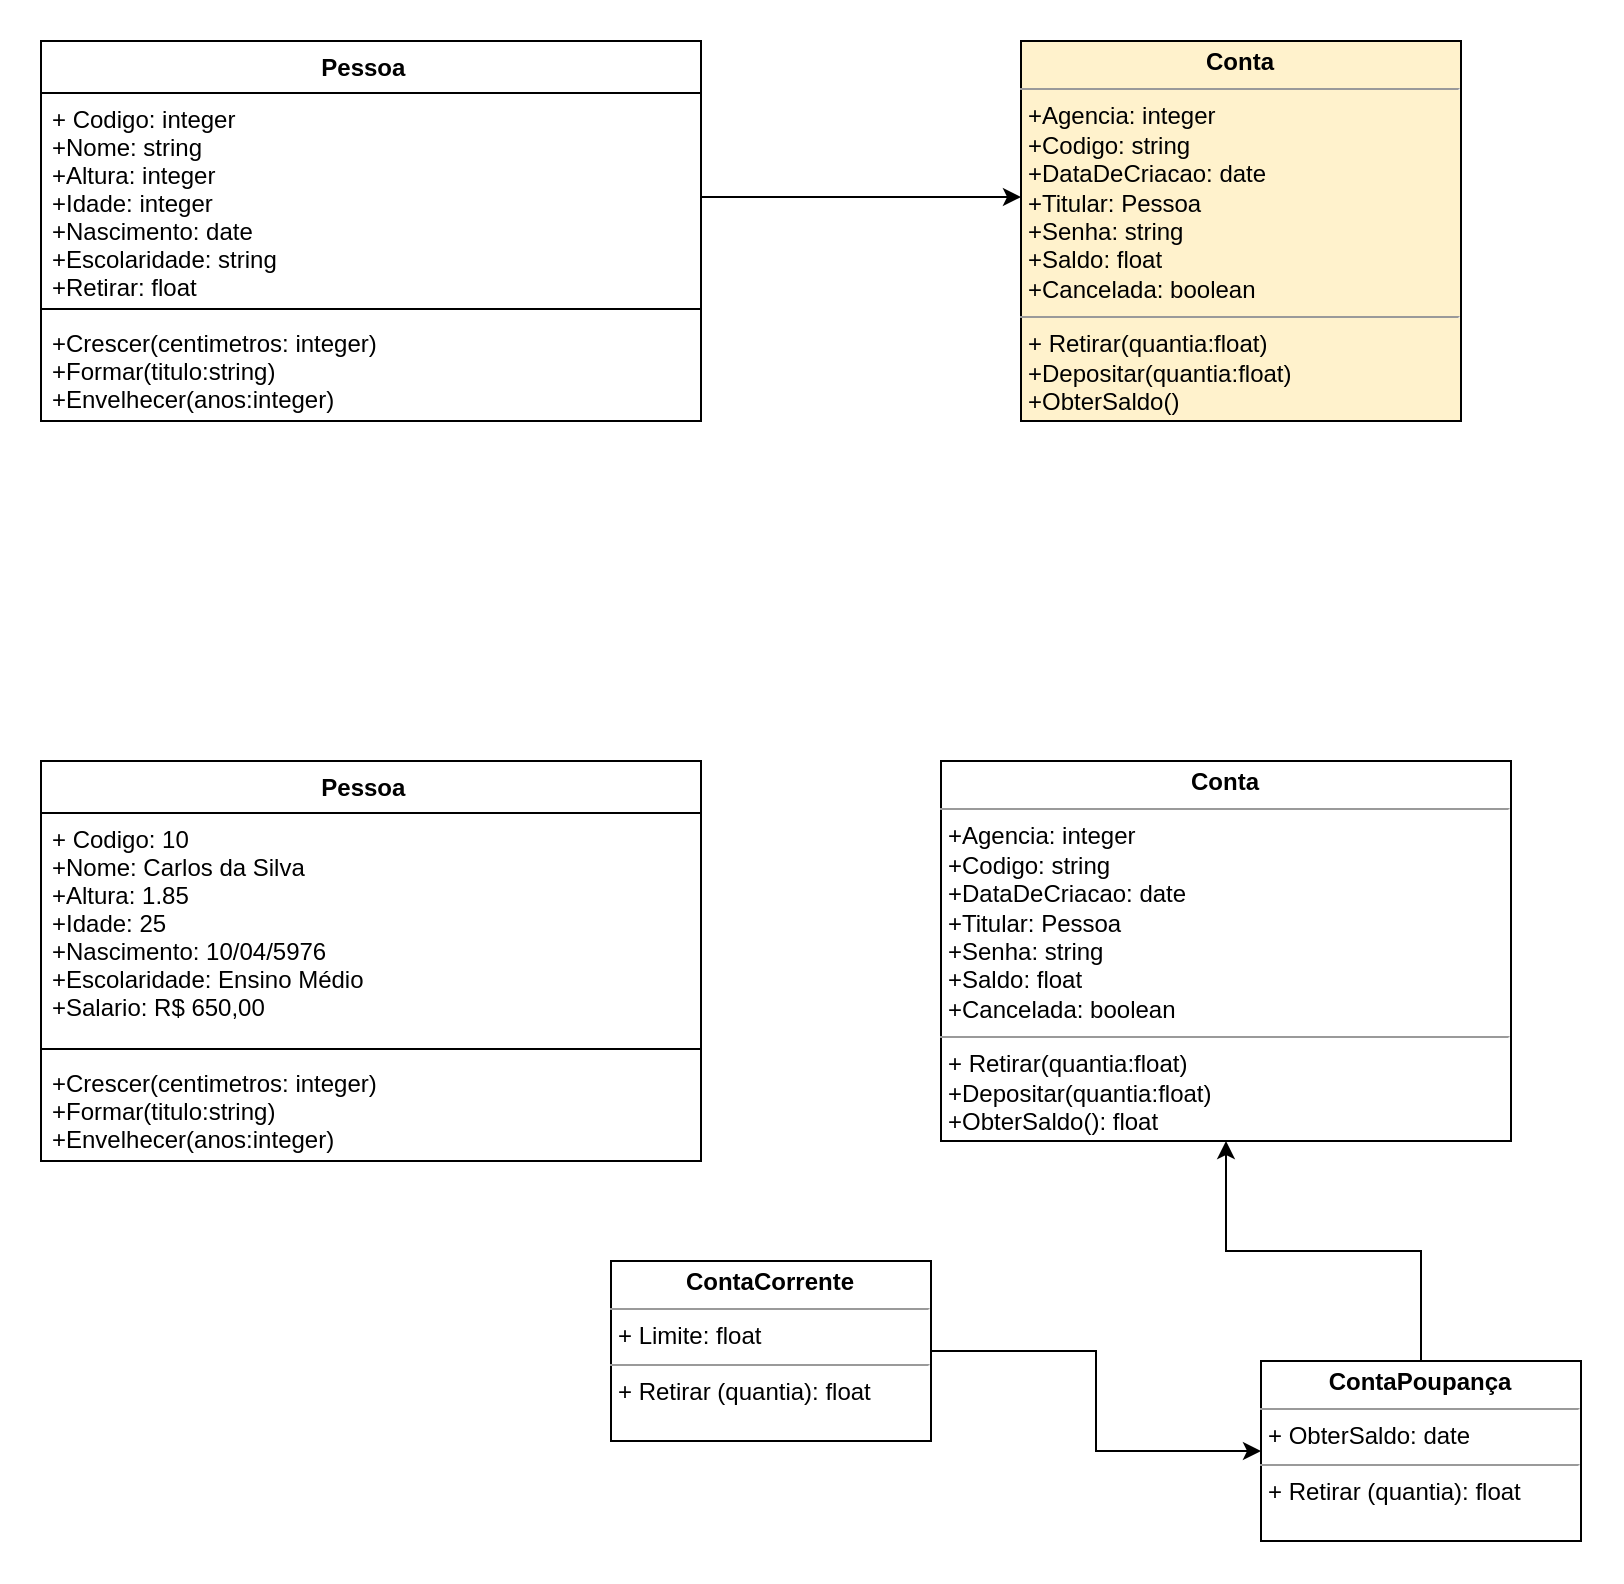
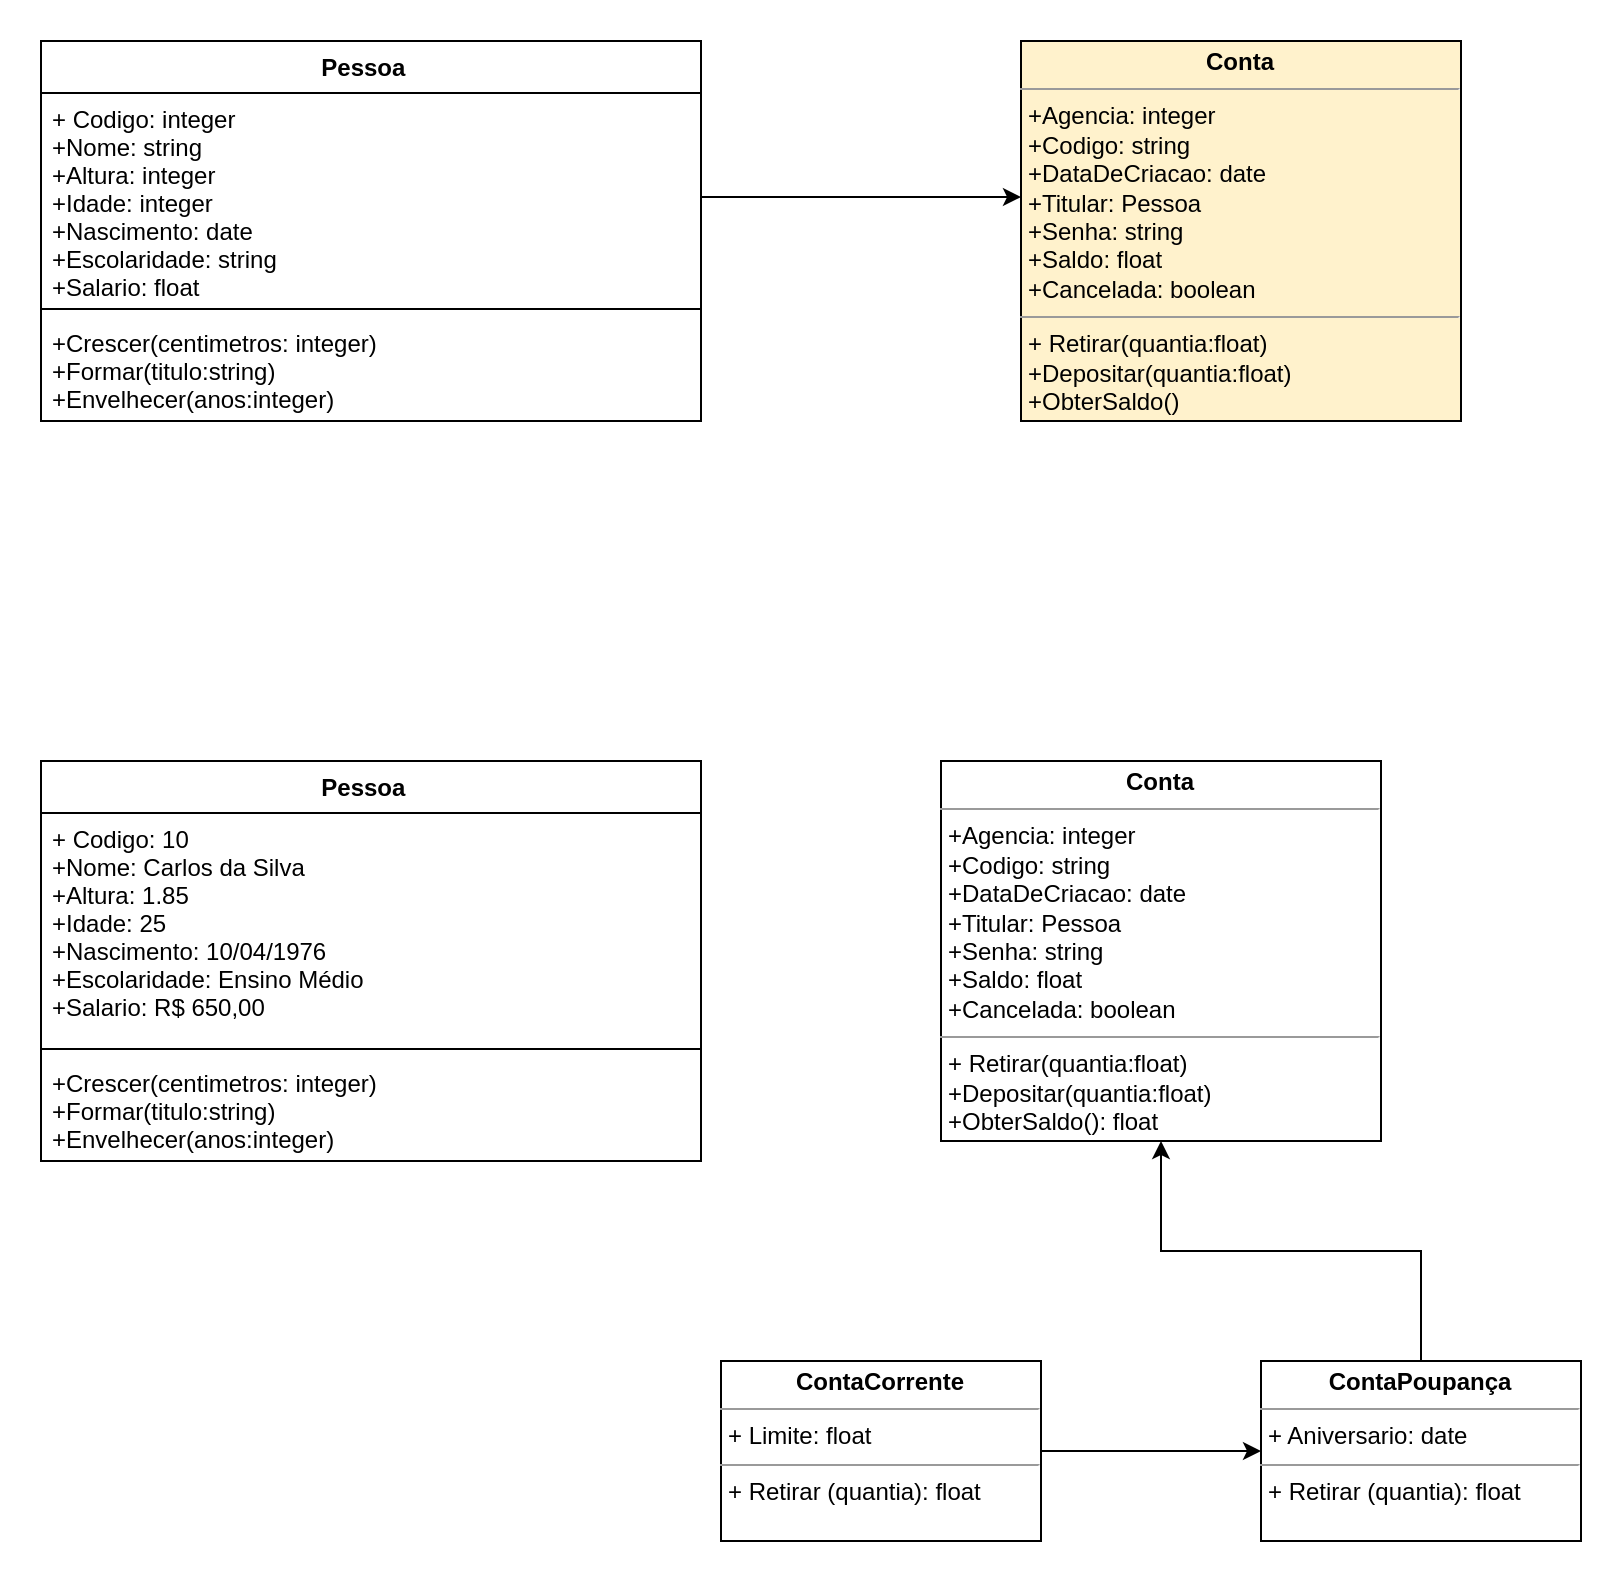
(151, 120) -> (151, 120)
(120, 840) -> (120, 840)
(1226, 951) -> (1161, 951)
(771, 1351) -> (881, 1451)
(1414, 1404) -> (1414, 1404)
